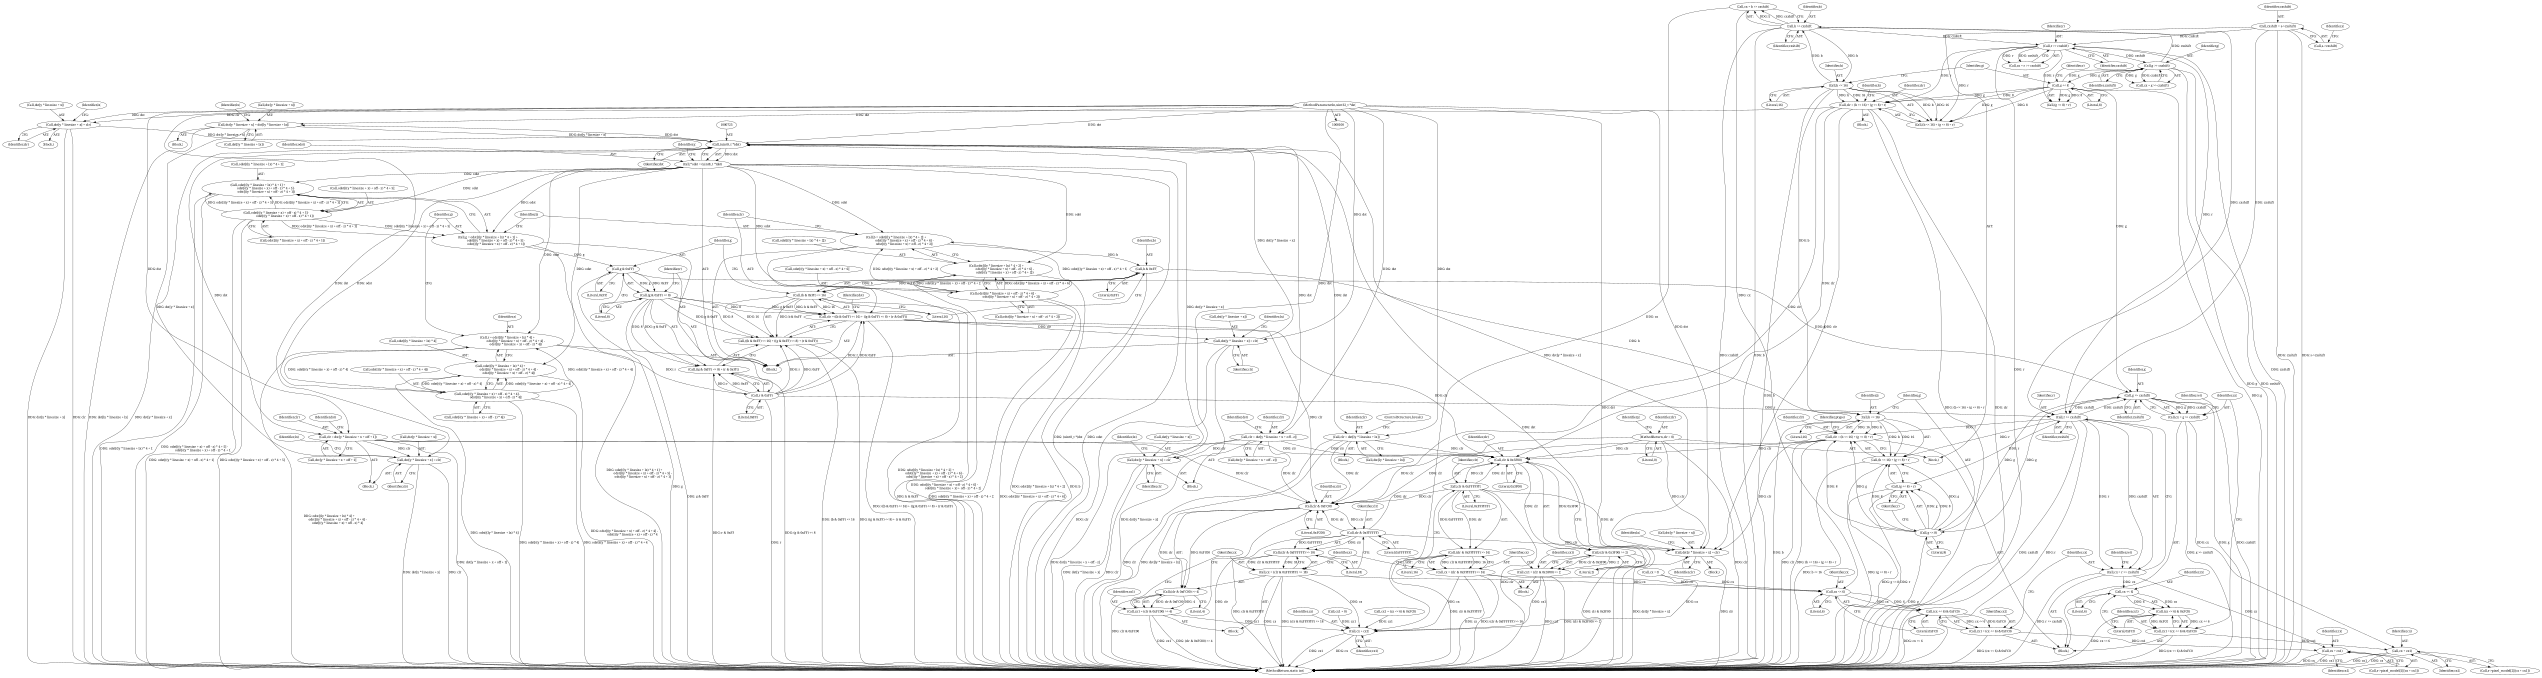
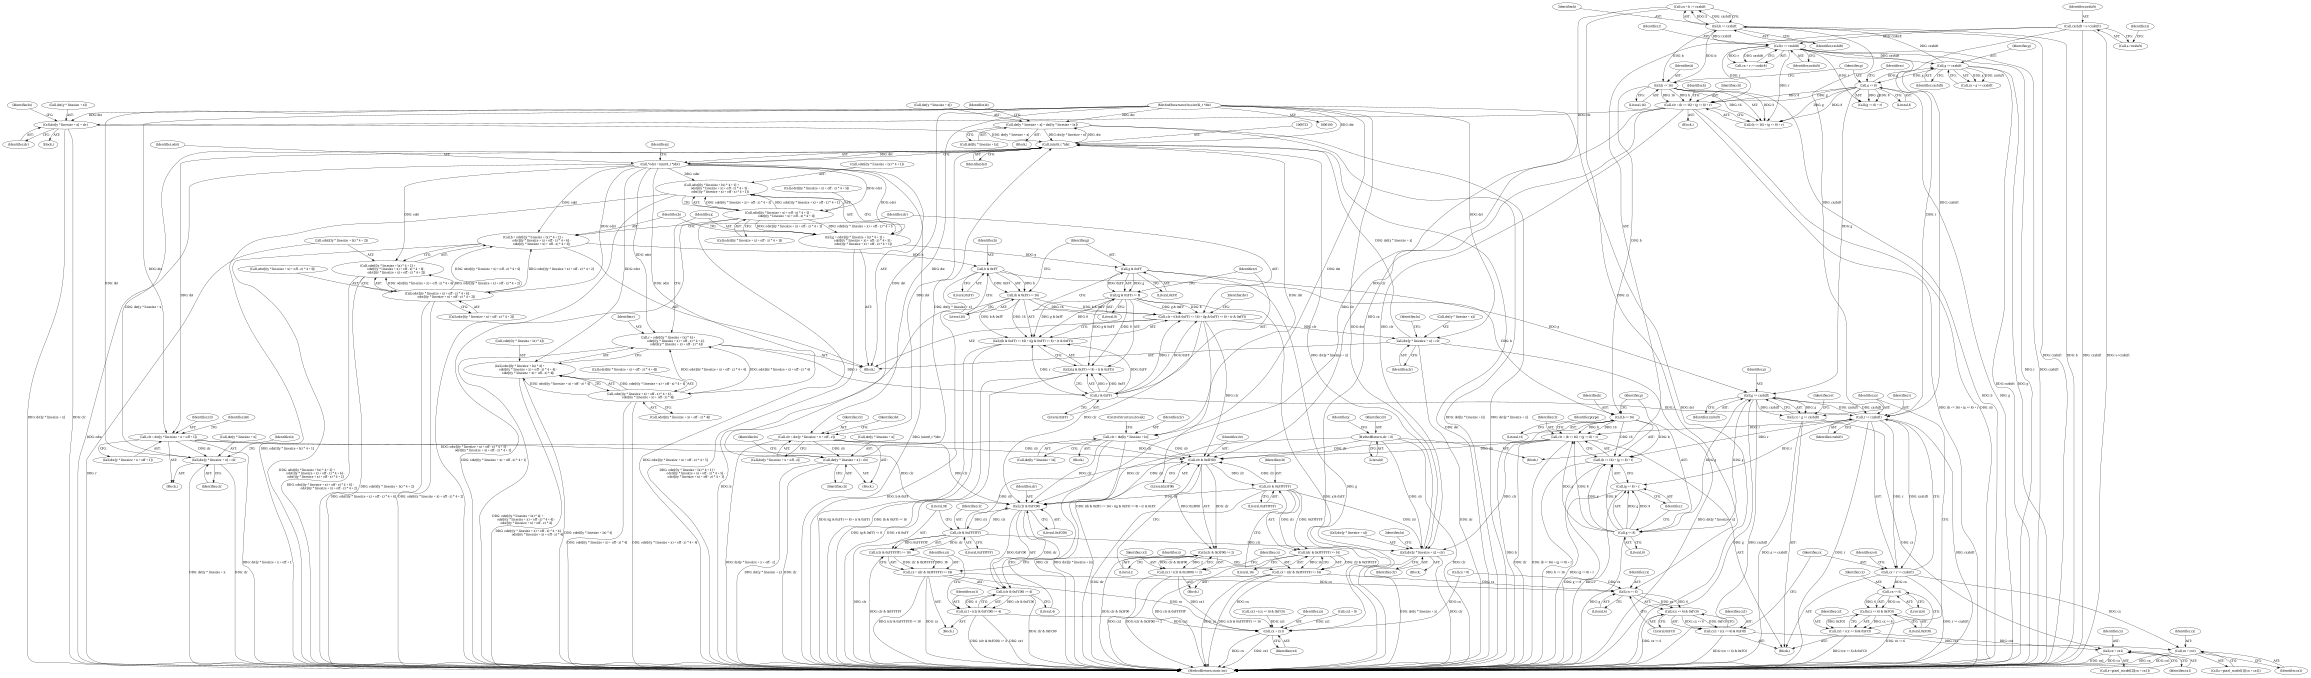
(1334, 560) -> none
(774, 658) -> (246, 664)
